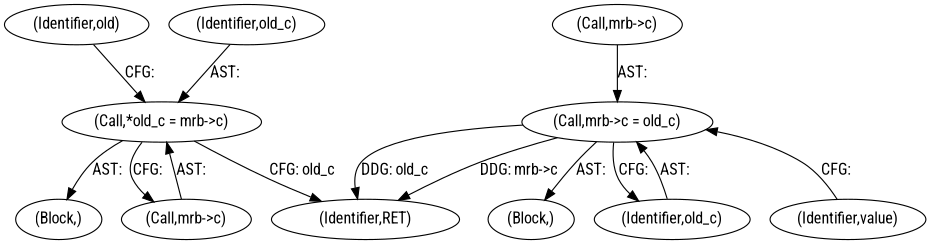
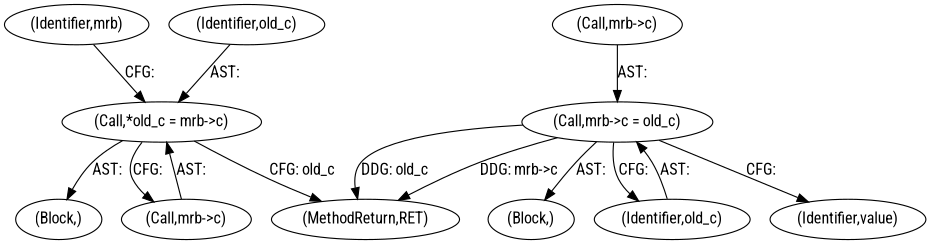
(77, 25) -> (77, 25)
(785, 153) -> (728, 169)
(365, 219) -> (365, 219)
